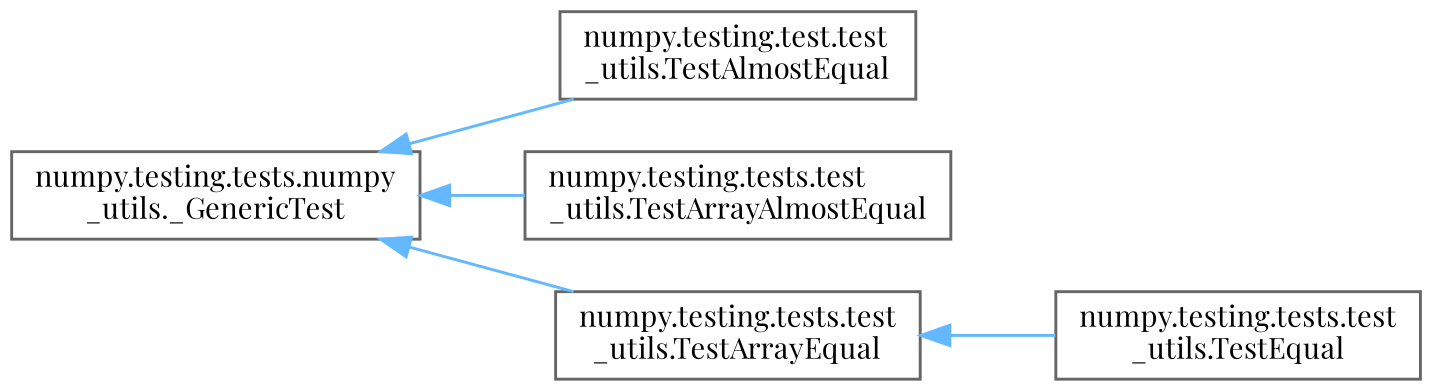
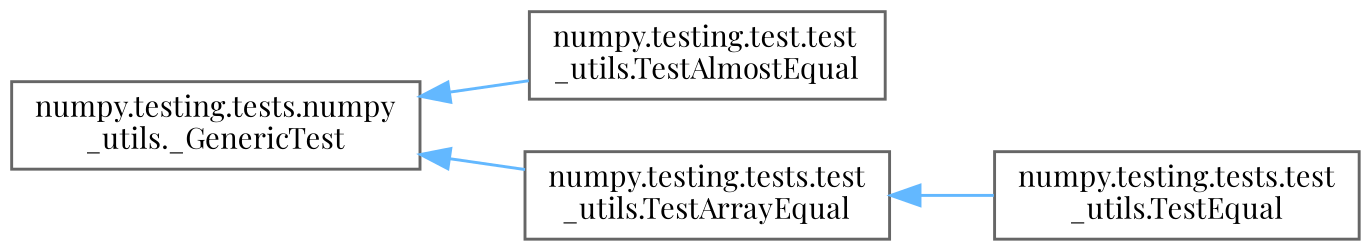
(738, 195) -> none
